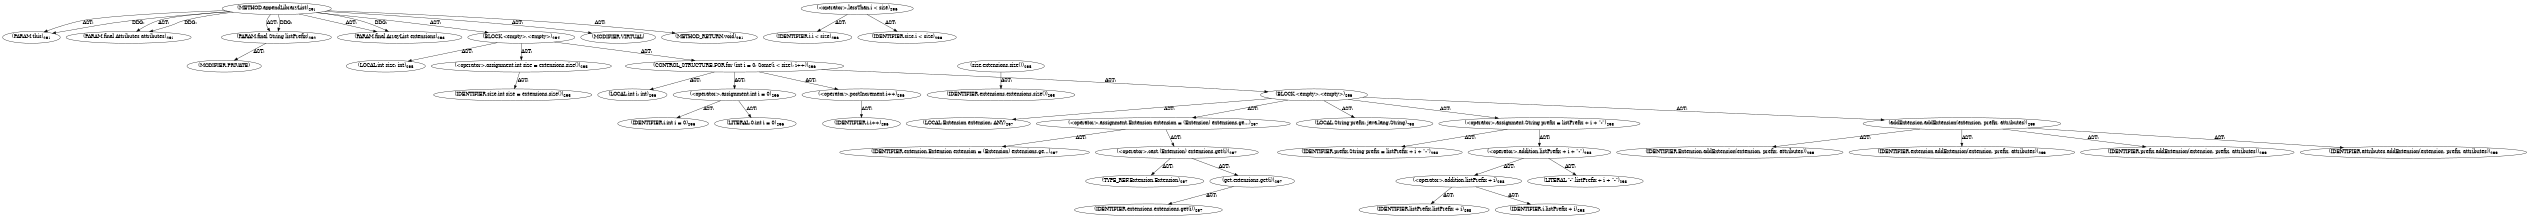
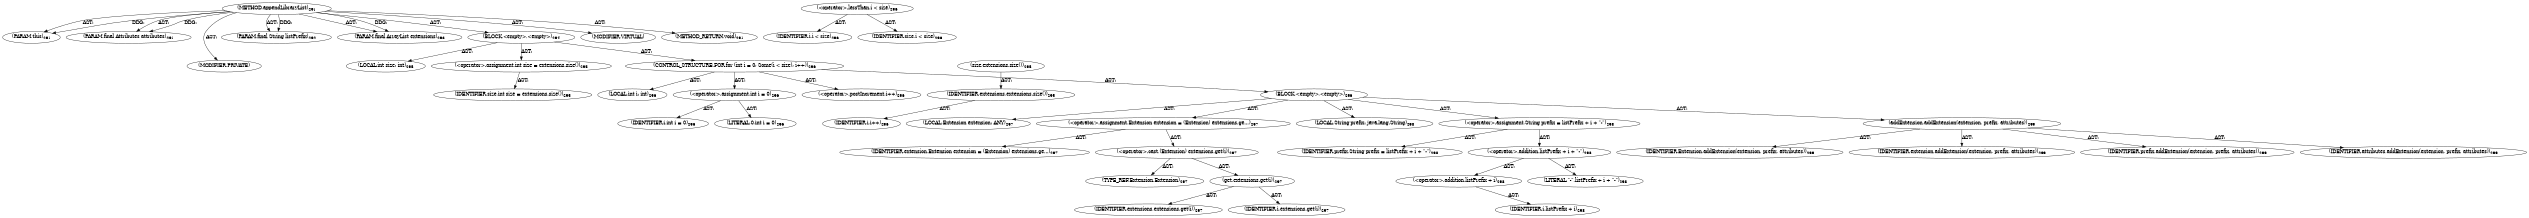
(252, 51) -> (208, 29)
(861, 108) -> (931, 109)
(1411, 123) -> (1411, 123)
none -> (1287, 210)
(1424, 210) -> none
